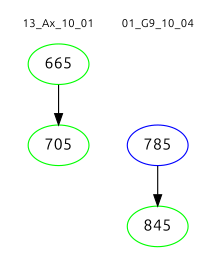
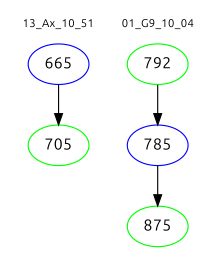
(59, 24) -> (59, 24)
(59, 64) -> (59, 64)
none -> (158, 64)
(158, 226) -> (158, 226)
